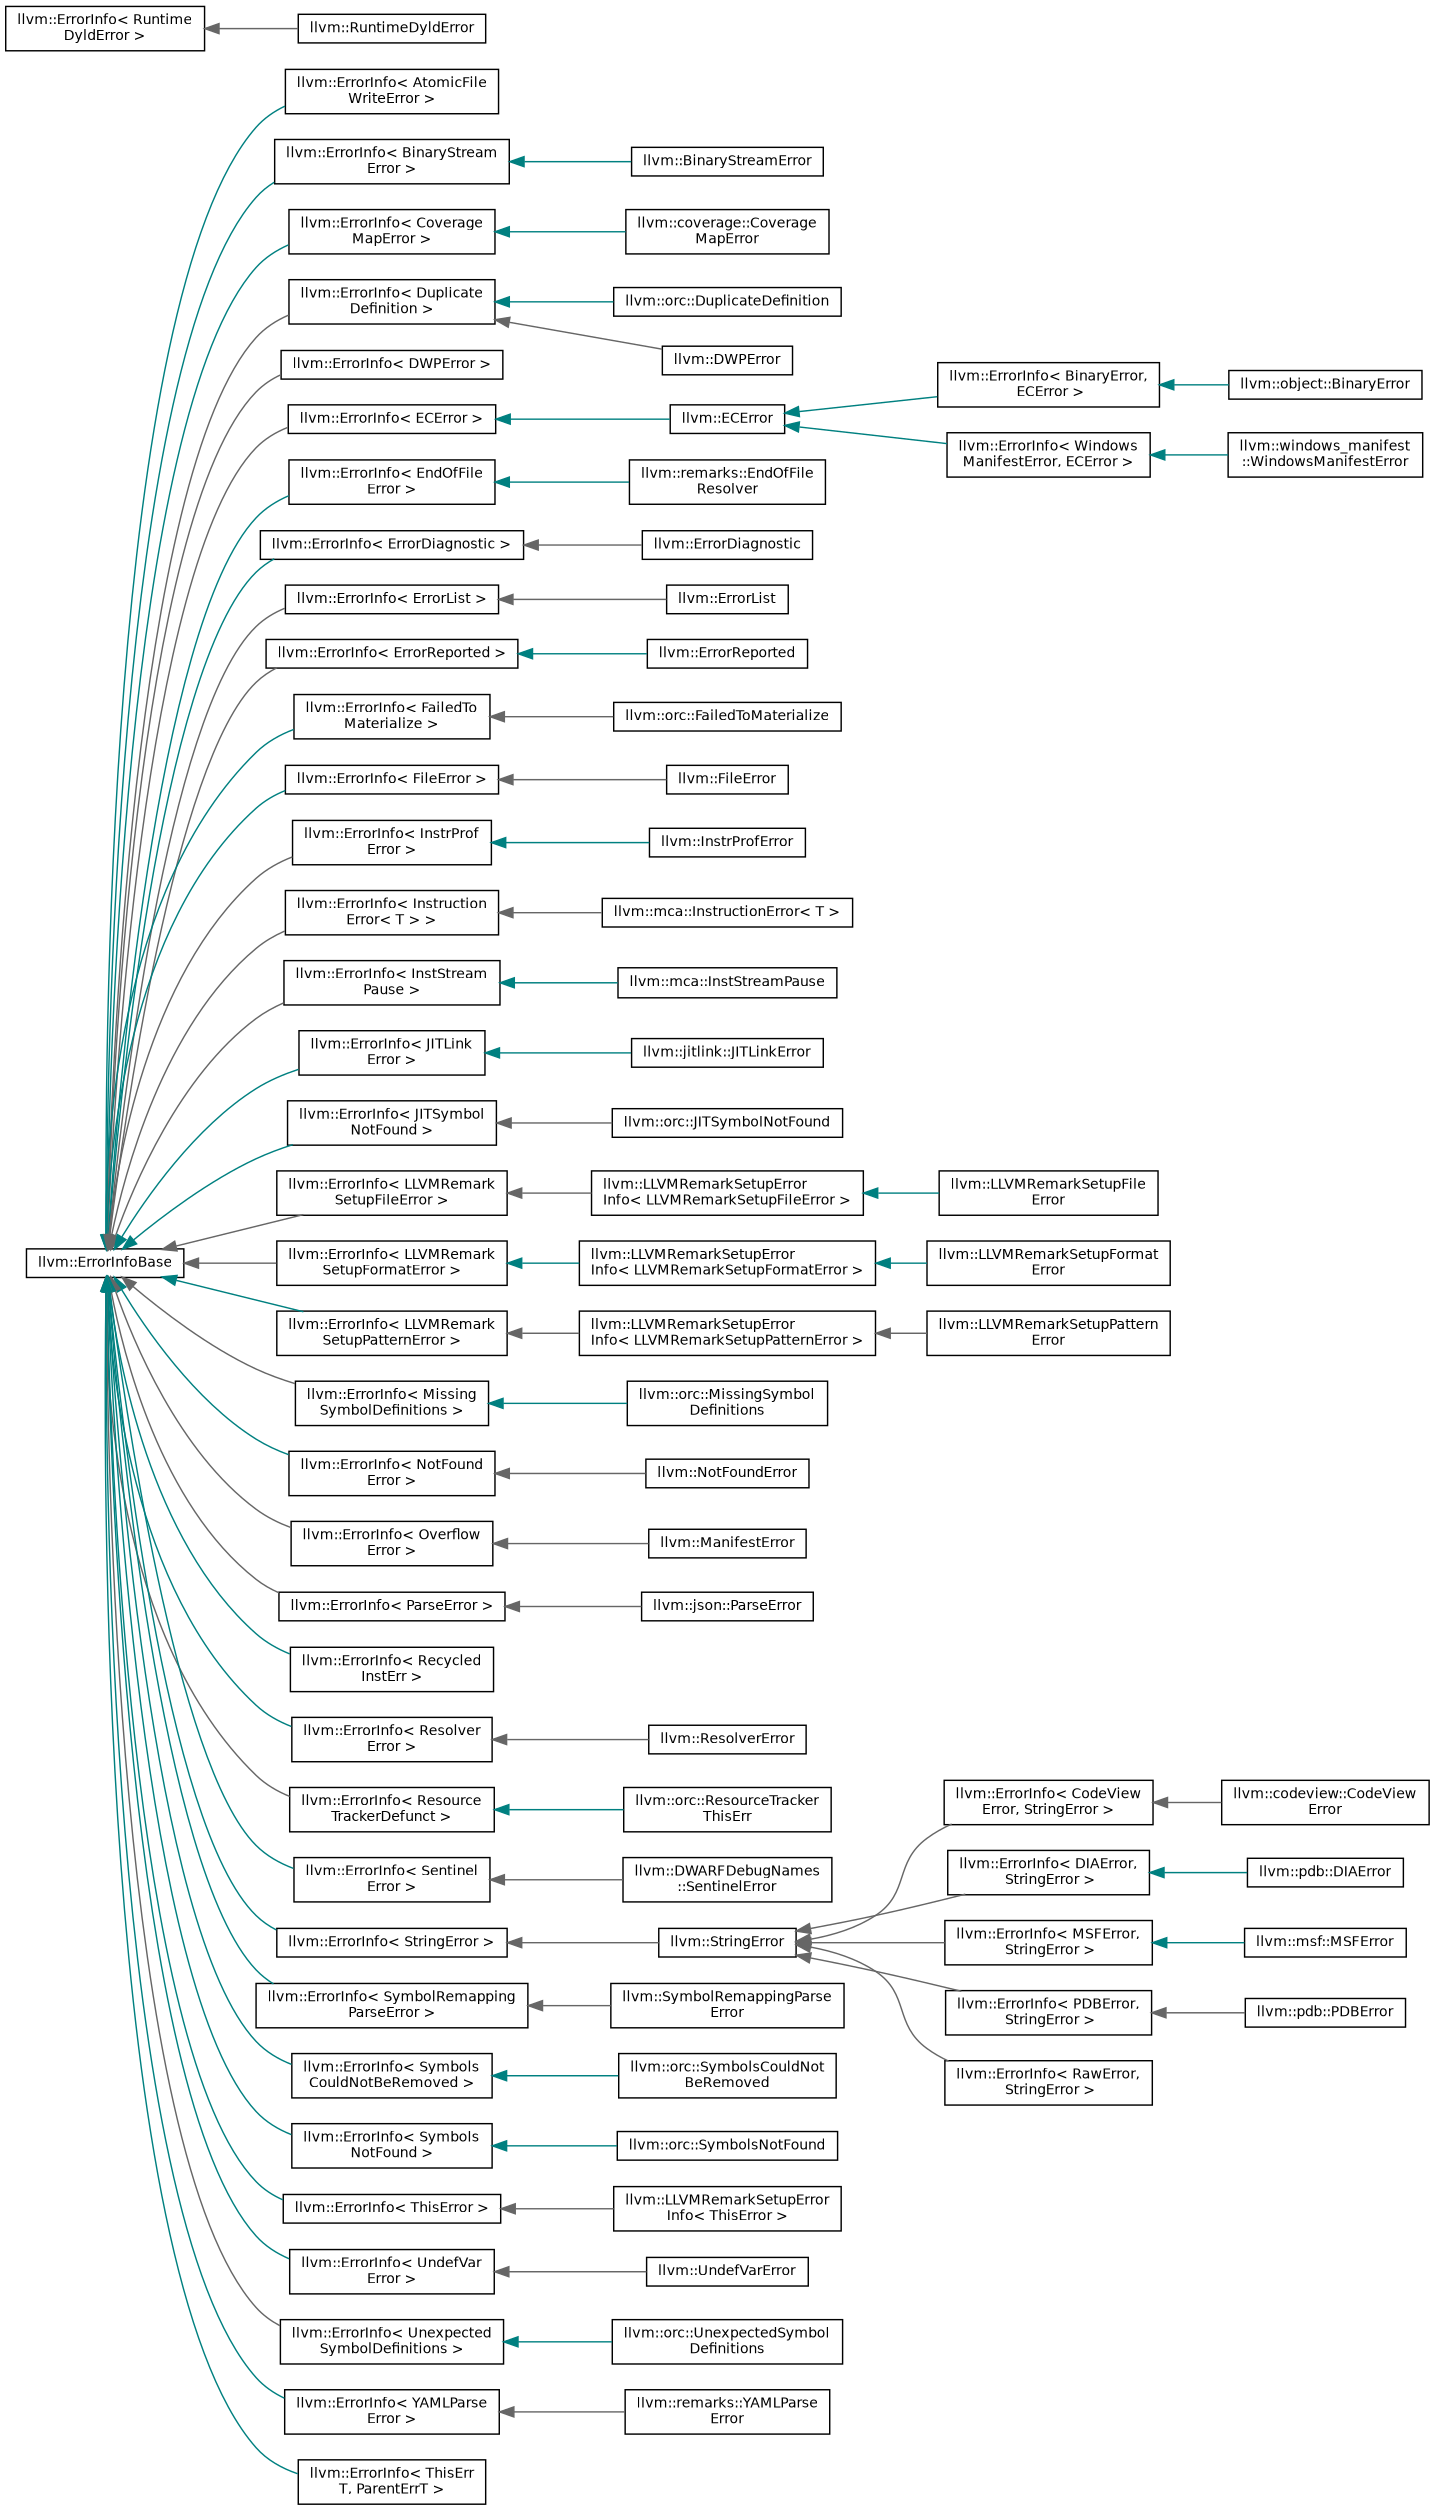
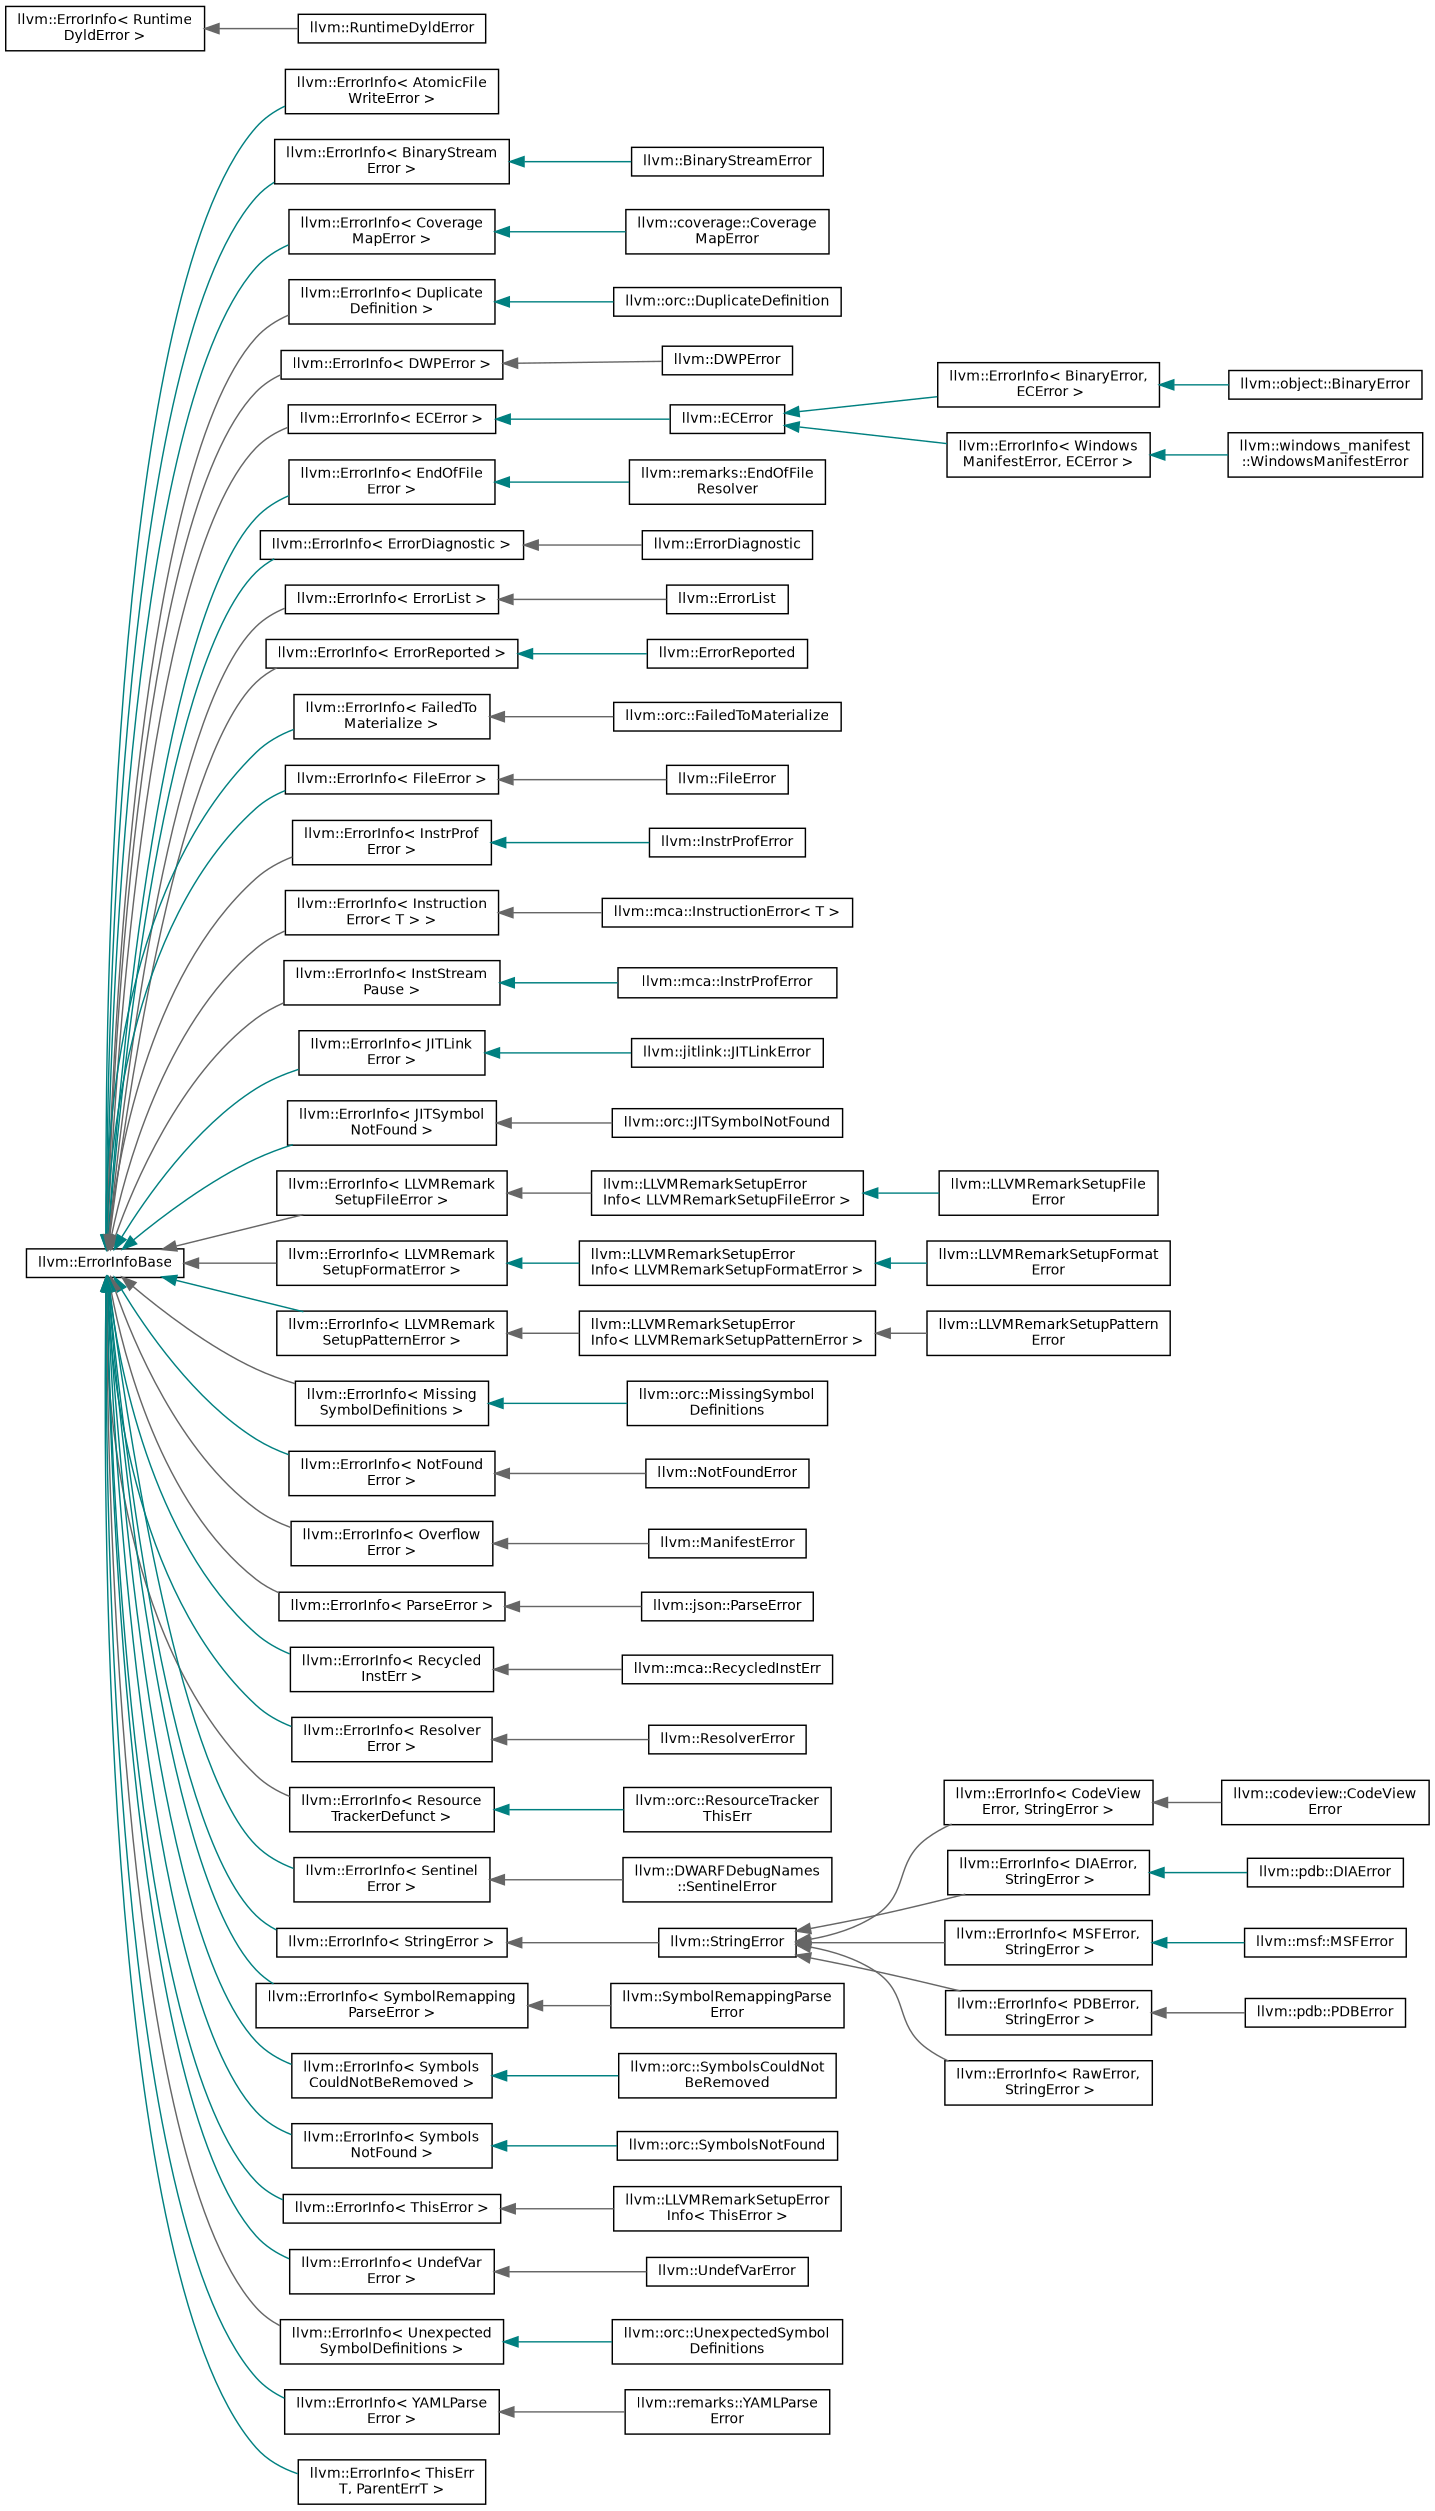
(586, 336) -> (590, 362)
(727, 983) -> (727, 983)
none -> (727, 1669)
